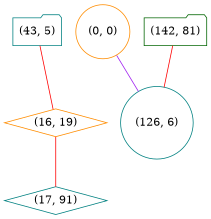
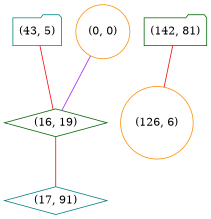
(128, 73) -> (76, 83)
(56, 123) -> (56, 123)
(157, 123) -> (157, 123)
